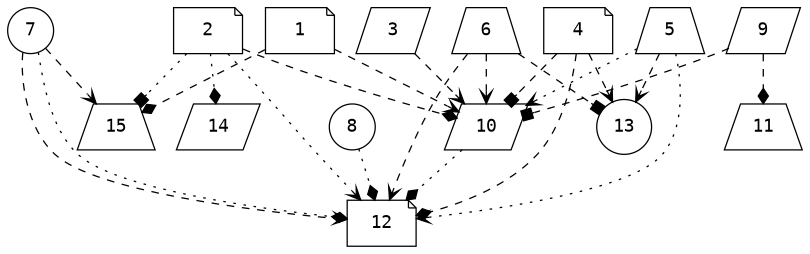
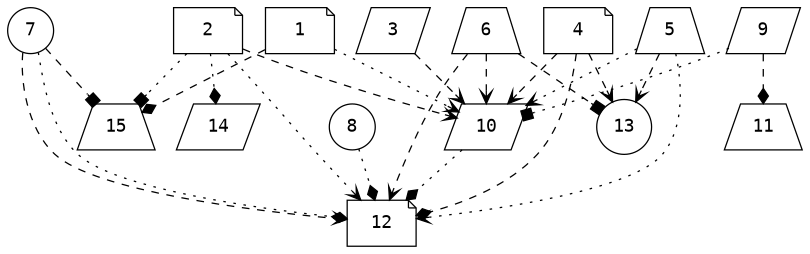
(66, 71) -> (66, 71)
(536, 75) -> (536, 75)
(391, 78) -> (391, 78)
(633, 83) -> (633, 83)
(342, 84) -> (342, 84)
